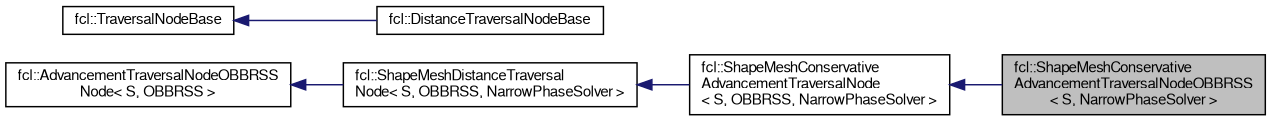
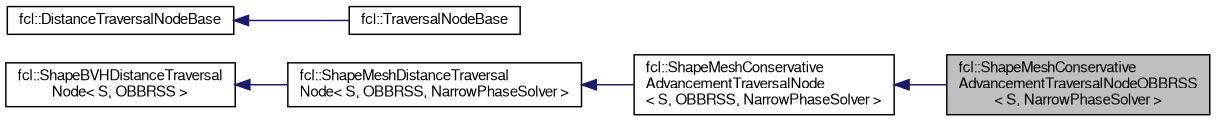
(313, 20) -> (299, 20)
(148, 85) -> (121, 85)
